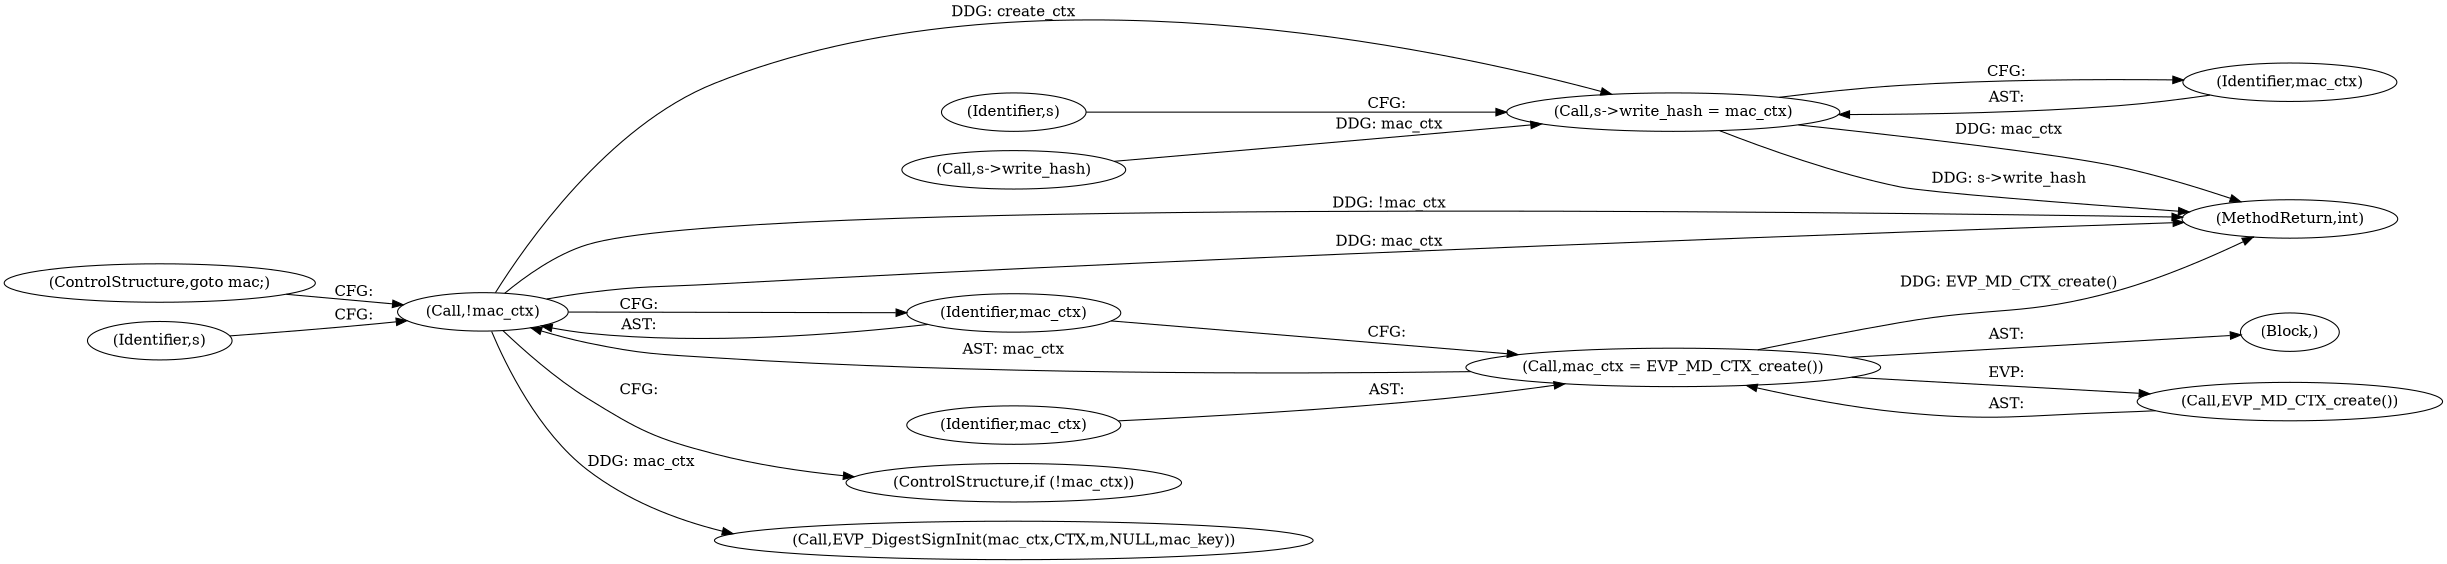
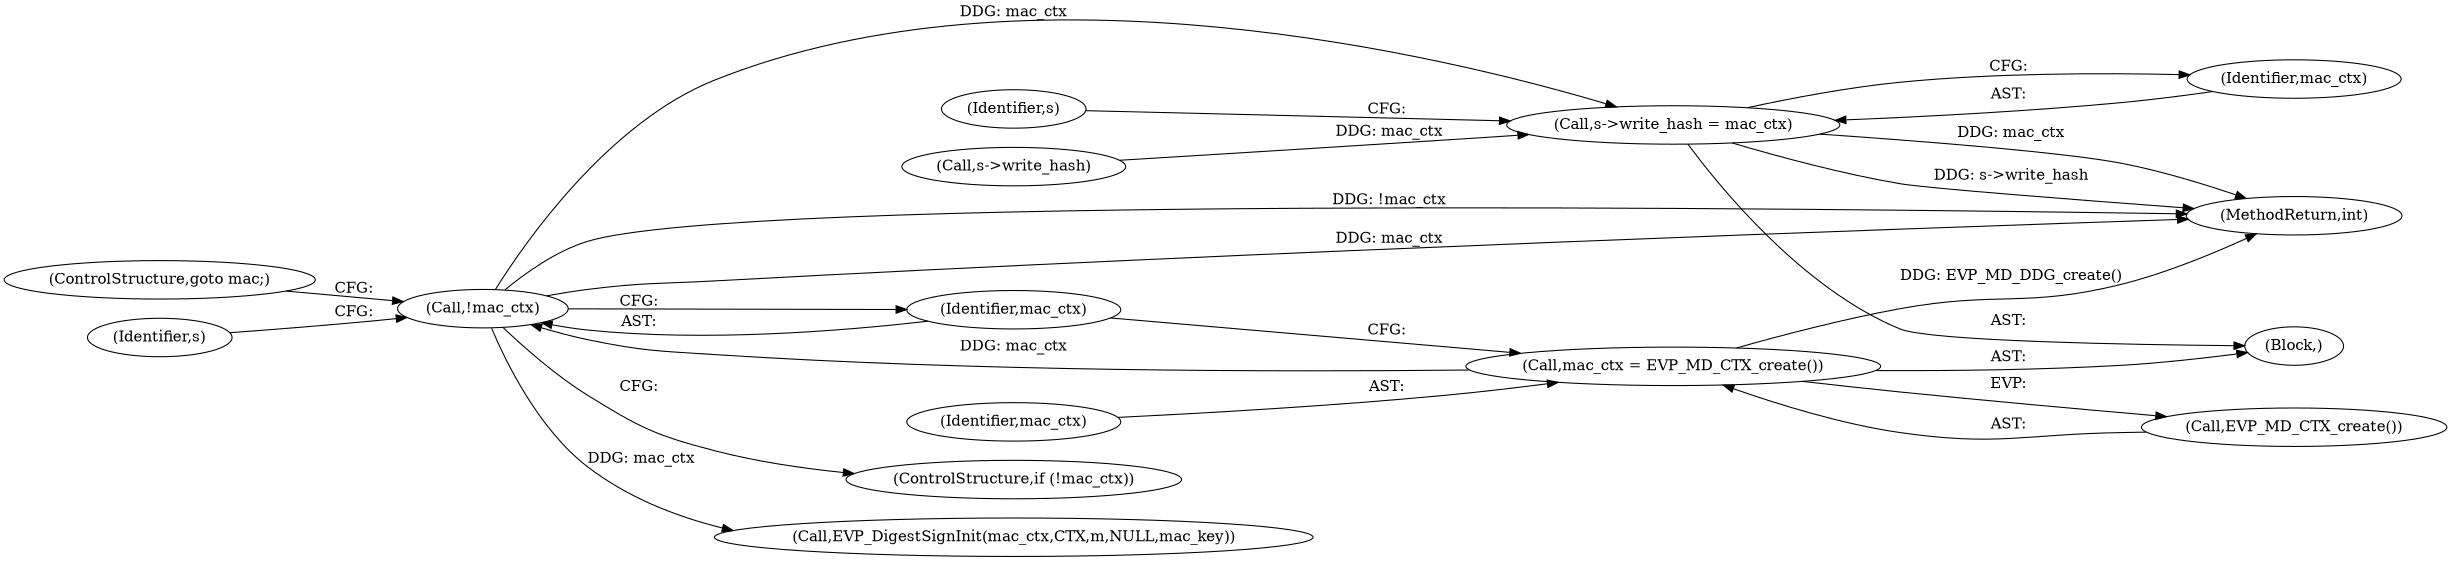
(1014, 12) -> (1014, 12)
(2009, 283) -> (2011, 276)
none -> (1925, 334)
(1014, 350) -> (1014, 347)
